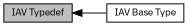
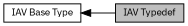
(94, 13) -> (103, 13)
